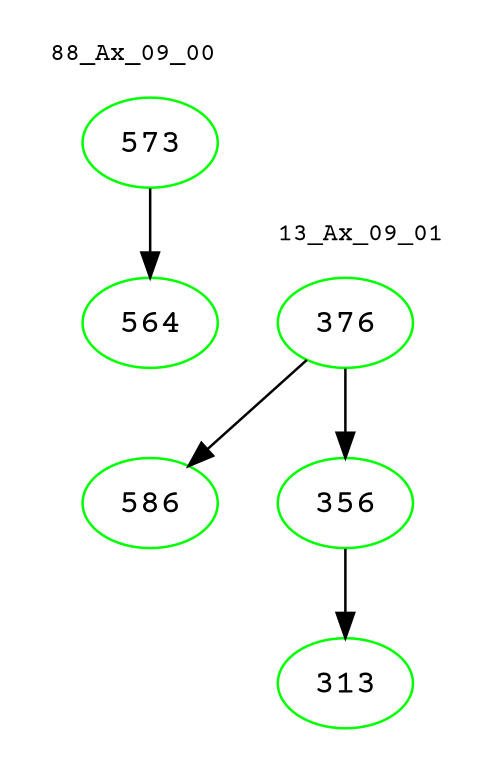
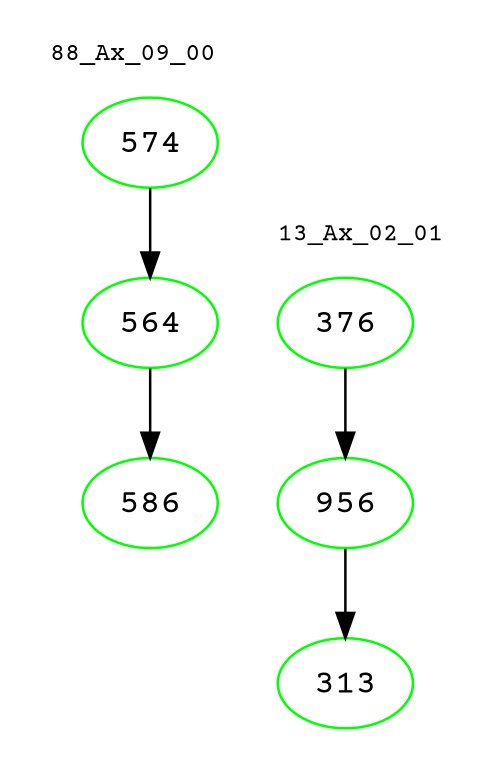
(150, 143) -> (150, 143)
(362, 234) -> (362, 234)
(275, 389) -> (150, 401)
(345, 503) -> (345, 503)
